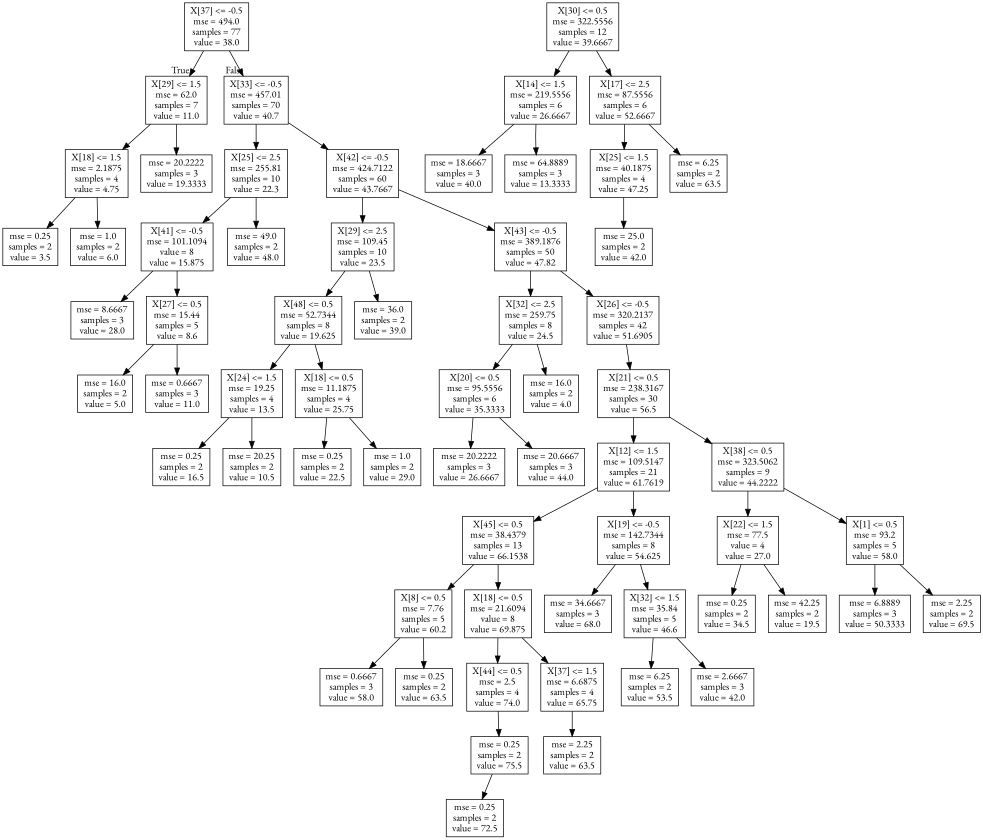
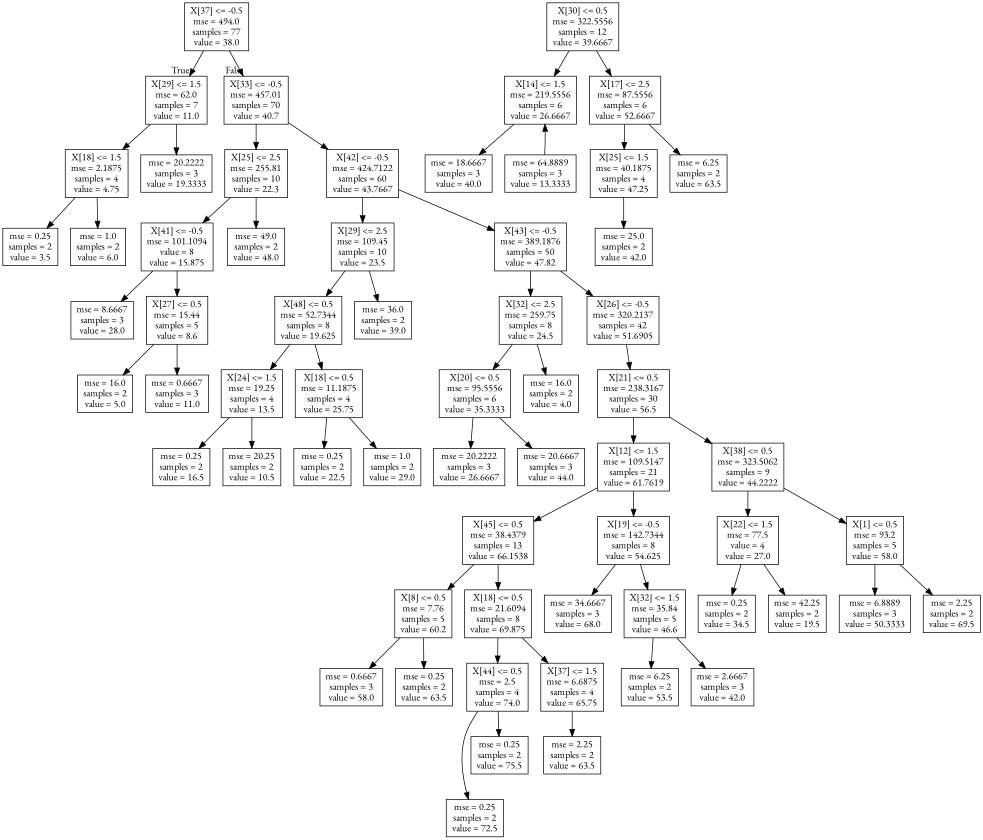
(536, 136) -> (545, 143)
(498, 614) -> (498, 614)
(489, 783) -> (462, 750)
